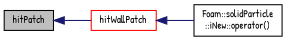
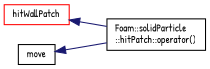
(29, 20) -> none
(238, 20) -> (156, 35)
none -> (37, 55)
